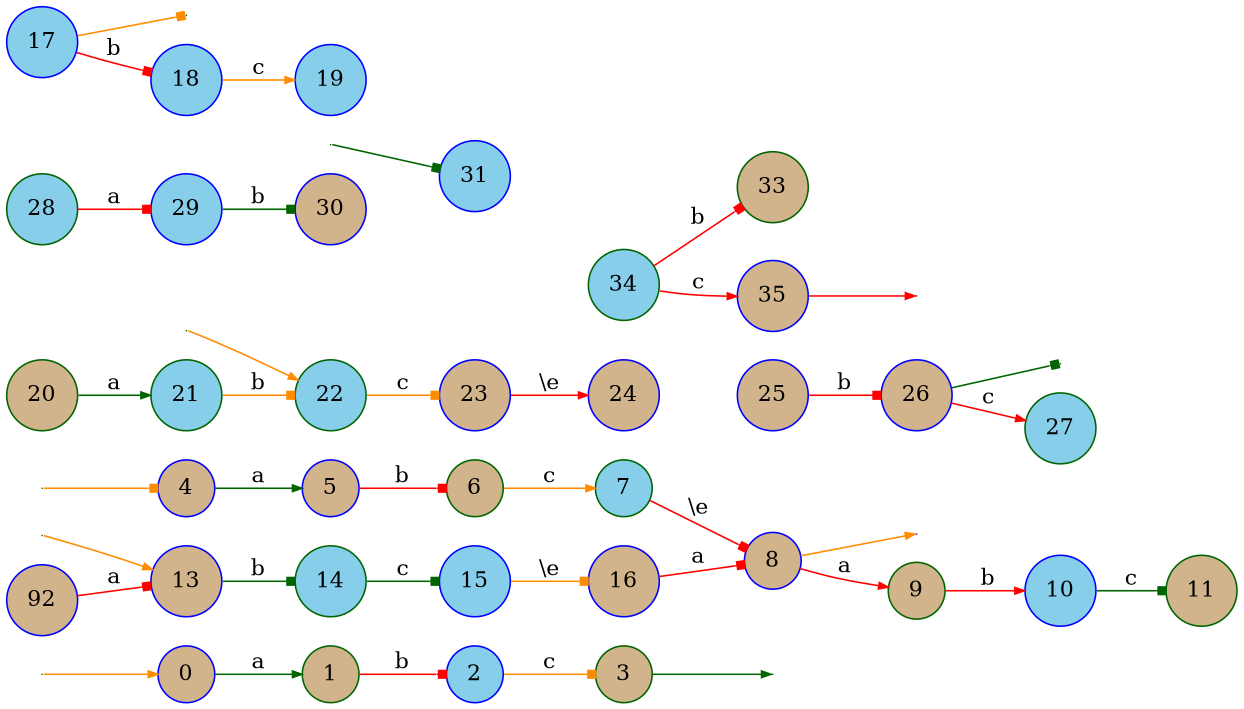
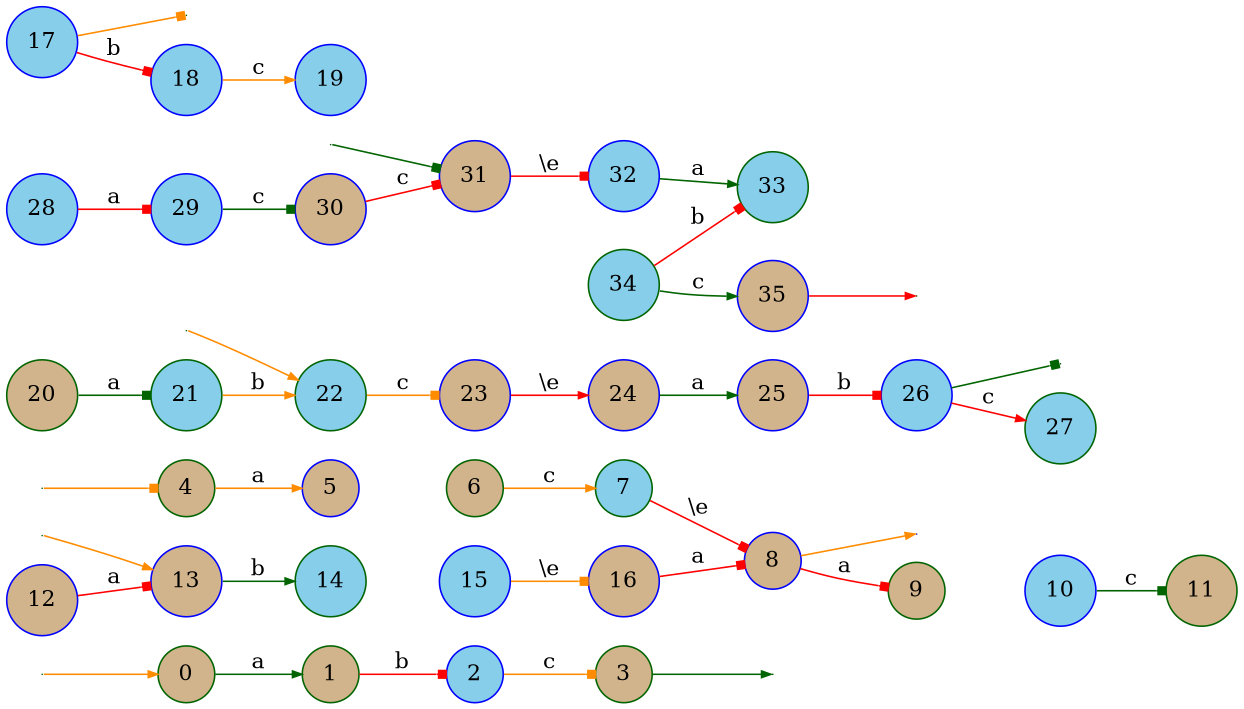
(475, 176) -> (475, 176)
none -> (624, 176)
(773, 187) -> (773, 187)
none -> (398, 194)
(259, 197) -> (259, 197)
(42, 209) -> (42, 209)
(693, 295) -> (693, 295)
(110, 395) -> (110, 395)
(254, 395) -> (254, 395)
none -> (694, 395)
(917, 395) -> (917, 395)
(186, 488) -> (186, 488)
(254, 488) -> (254, 488)
(398, 488) -> none
(839, 579) -> (839, 579)
(254, 581) -> (254, 581)
(398, 581) -> none
(980, 591) -> none
(42, 600) -> (42, 600)
(186, 674) -> (186, 674)
